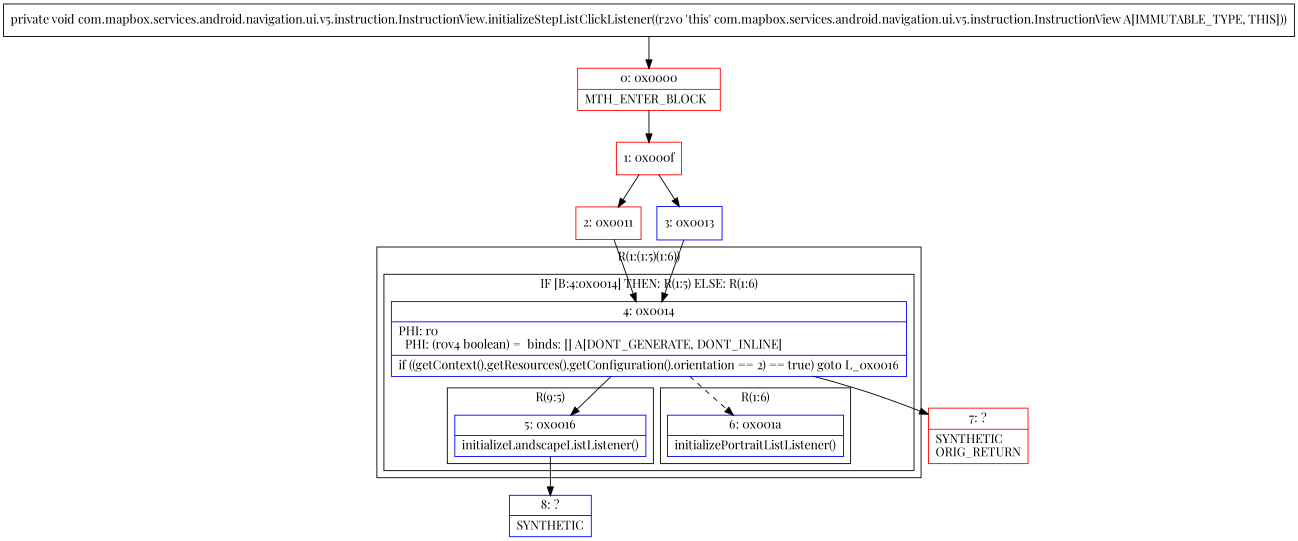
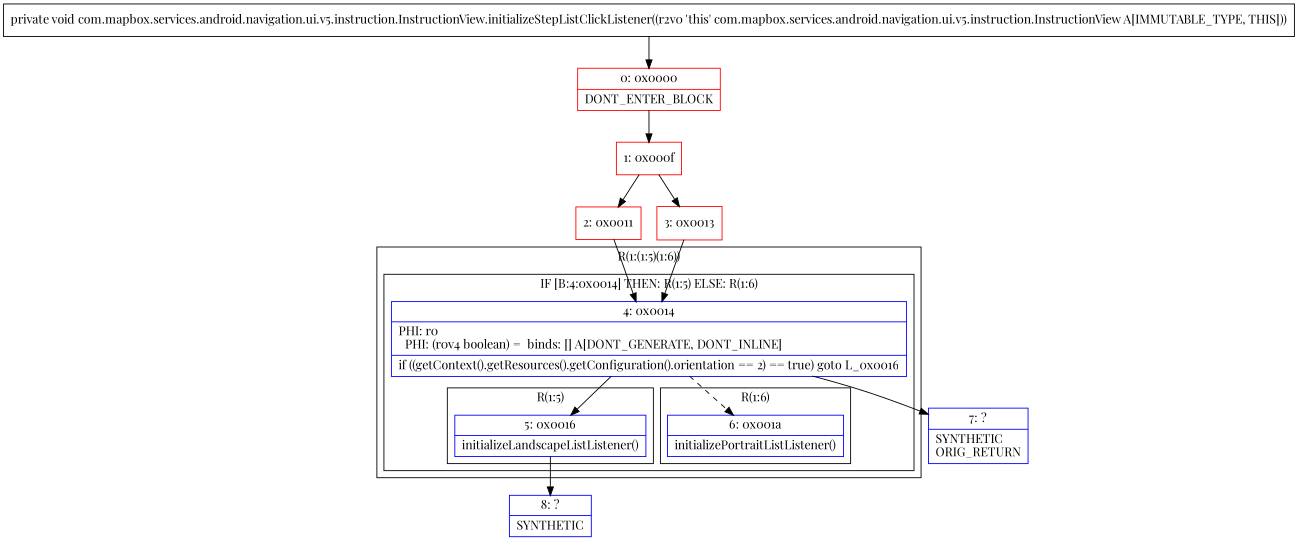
(646, 100) -> (649, 100)
(689, 223) -> (689, 223)
(550, 398) -> (550, 398)
(978, 436) -> (978, 436)
